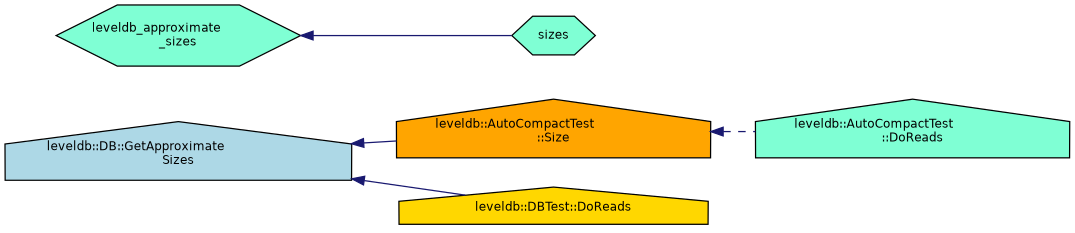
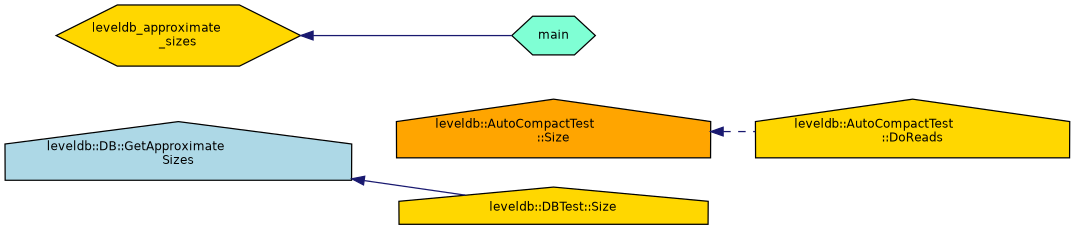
(178, 36) -> (178, 36)
(554, 36) -> (554, 36)
(913, 132) -> (913, 132)
(380, 142) -> none
(554, 208) -> (554, 208)
